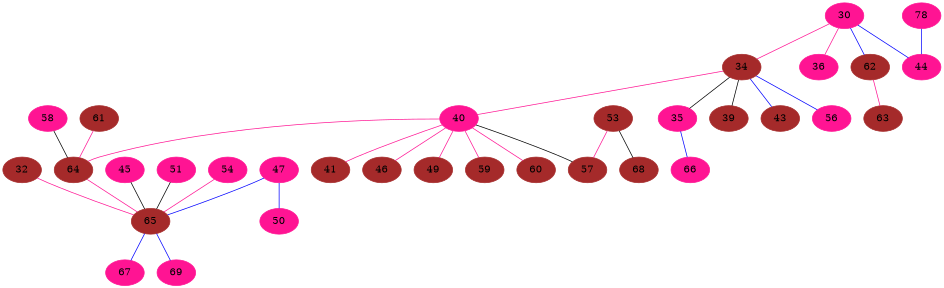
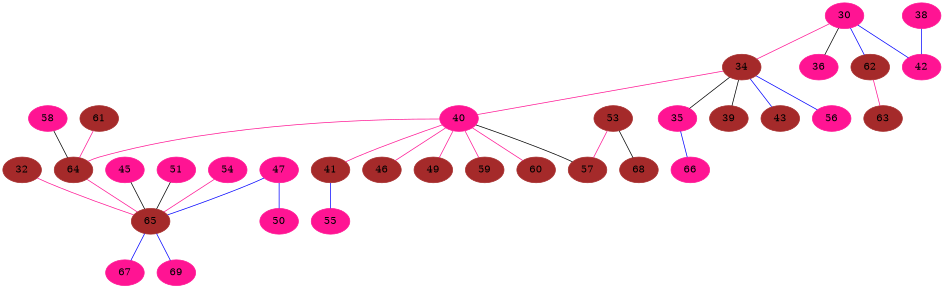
(922, 16) -> (922, 16)
(832, 41) -> (832, 41)
(922, 67) -> (922, 67)
none -> (331, 221)
